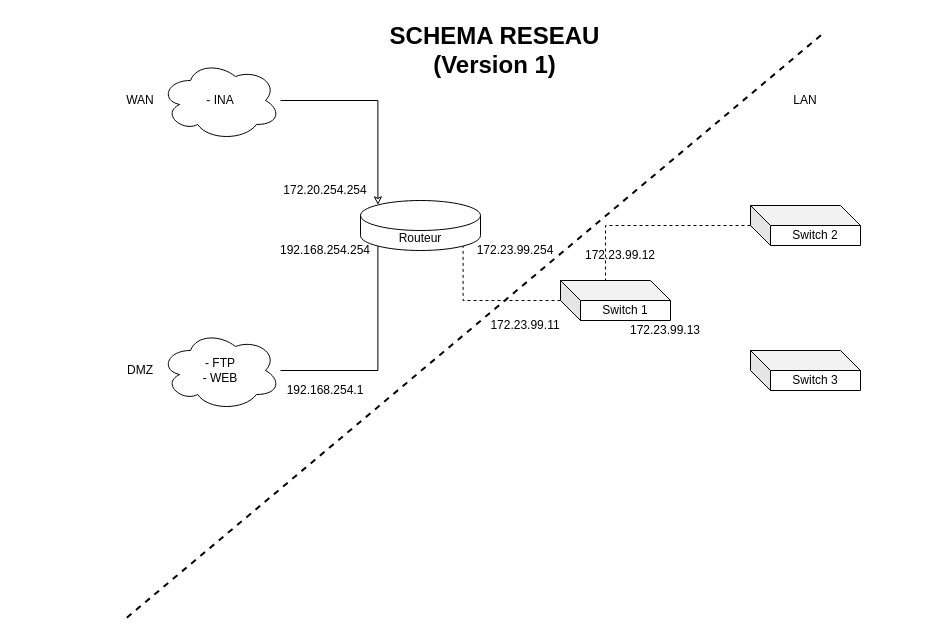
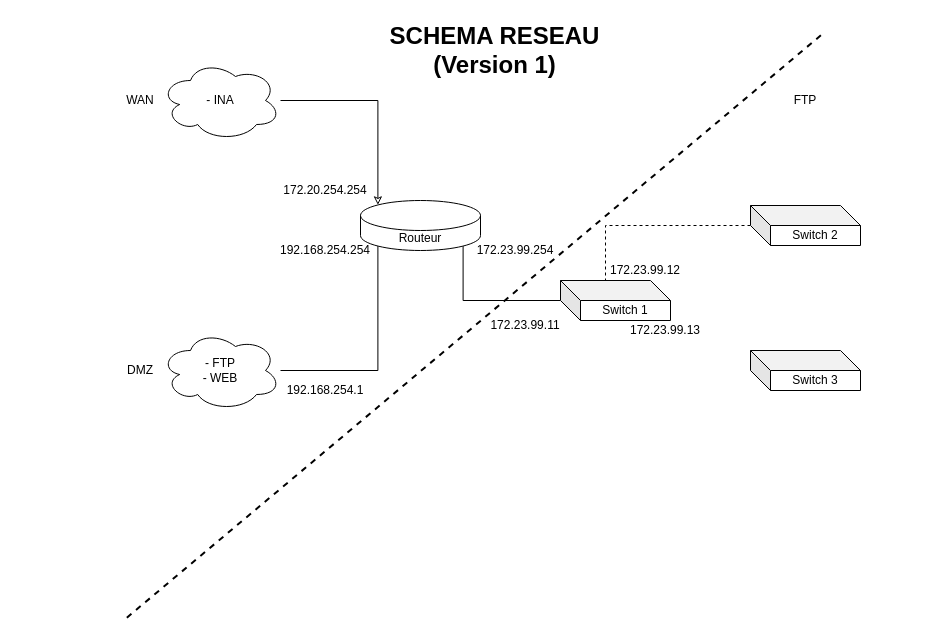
(806, 101) -> (806, 101)
(621, 256) -> (646, 271)
(484, 301) -> (484, 301)
